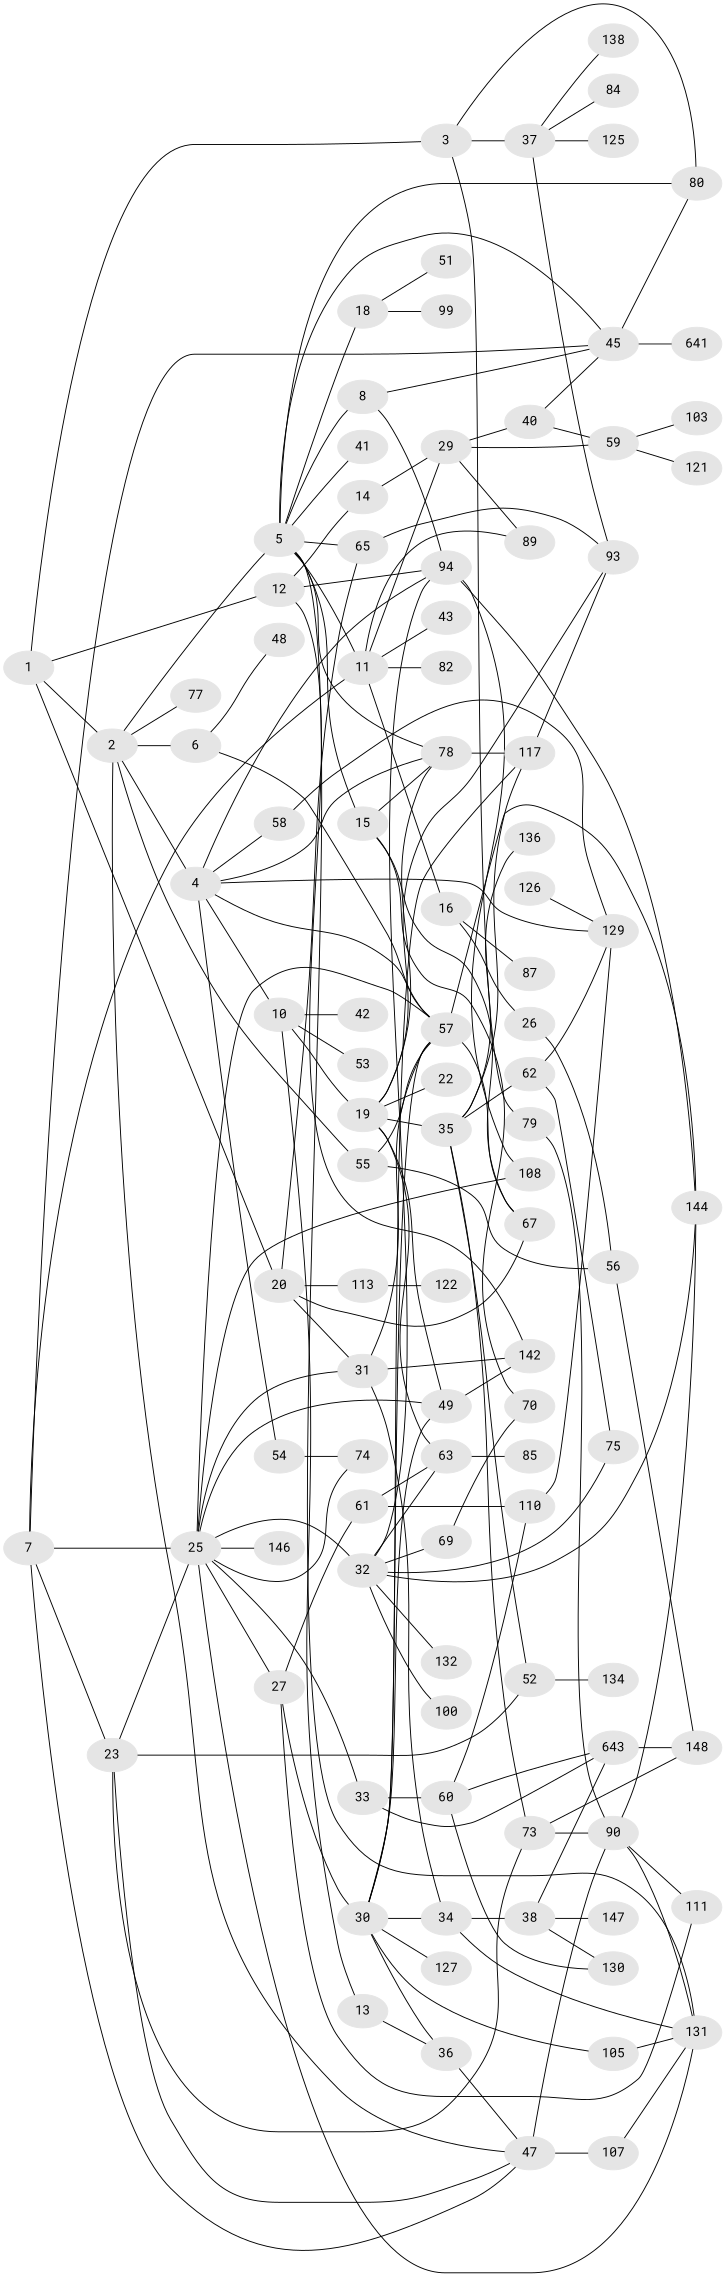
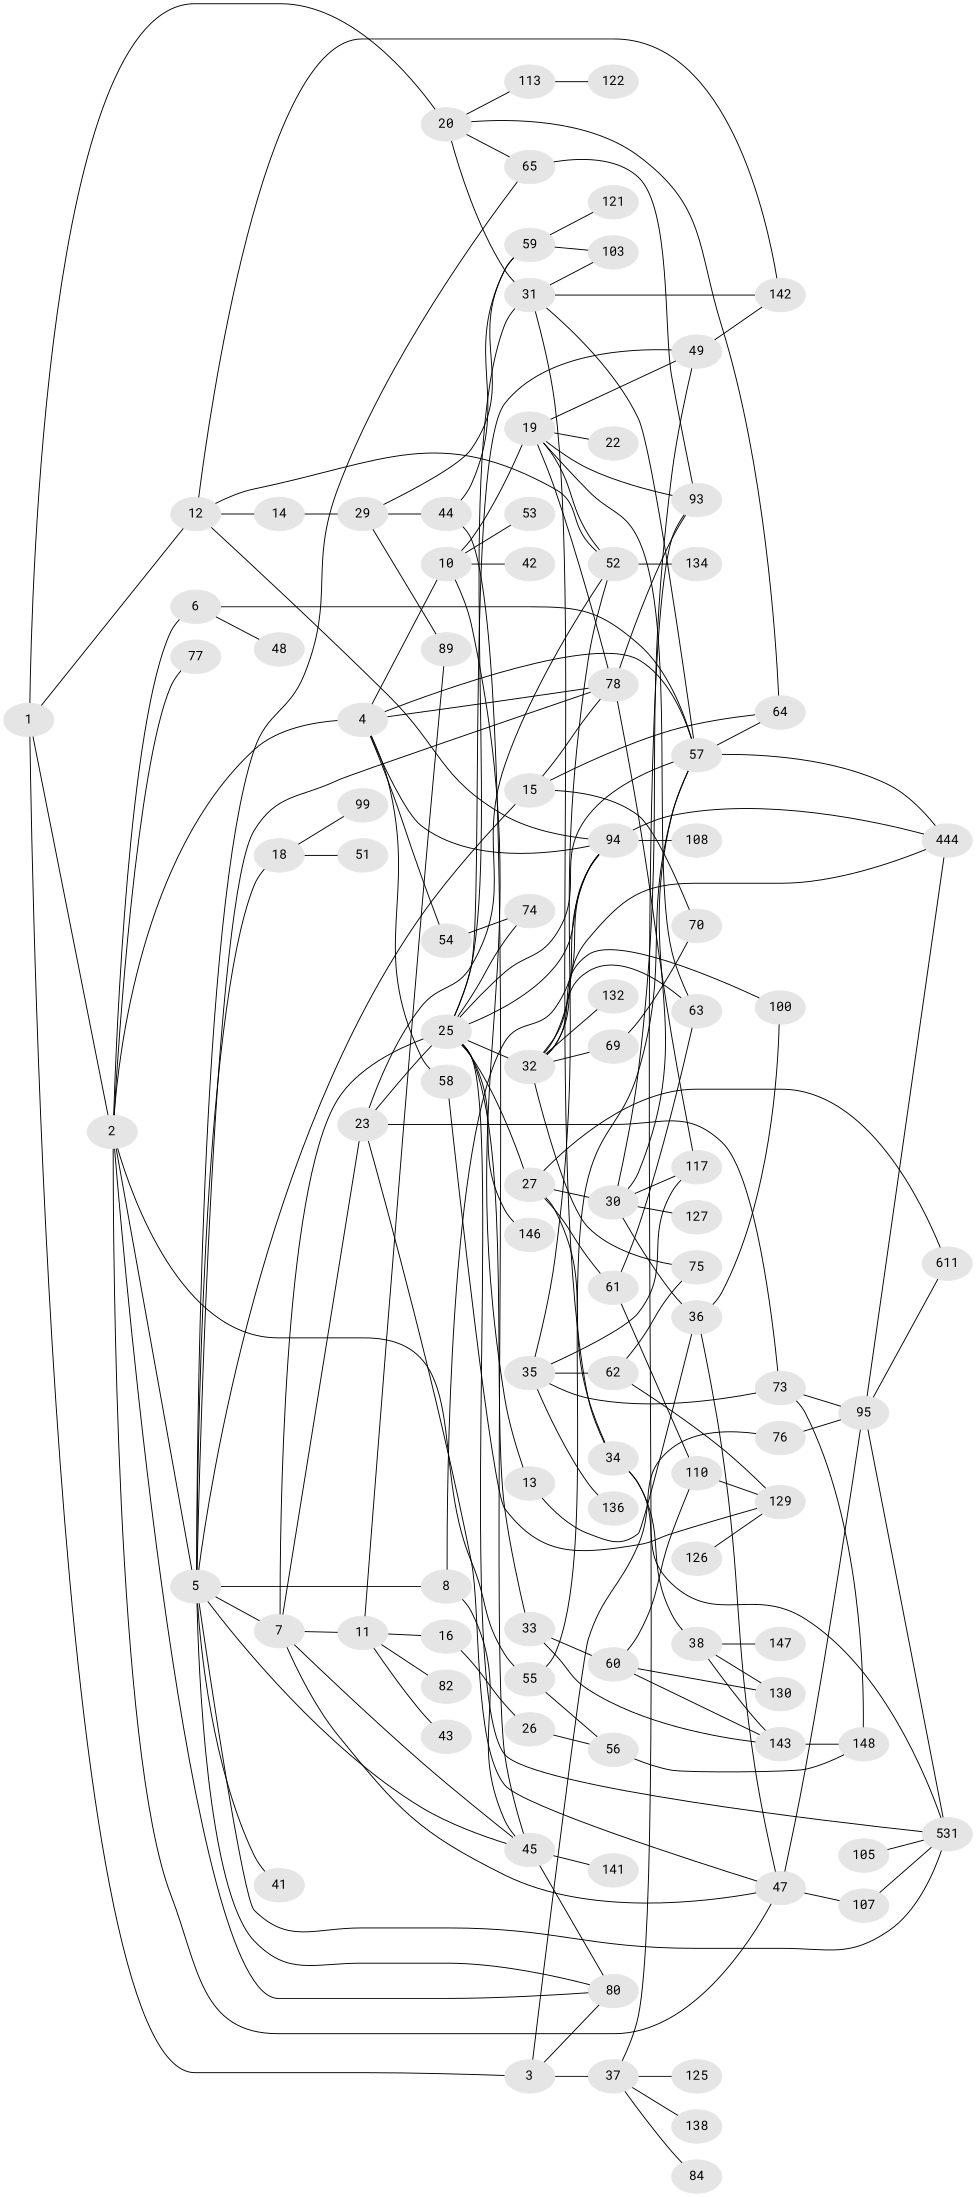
none -> (572, 274)
(697, 344) -> (613, 1870)
(530, 422) -> (446, 514)
none -> (424, 454)
(410, 543) -> none
(328, 600) -> (238, 1609)
(572, 655) -> (646, 598)
(383, 879) -> none
(530, 974) -> none
(405, 1122) -> (571, 493)
(530, 1124) -> (780, 1438)
none -> (763, 1169)
(697, 1208) -> (947, 841)
(530, 1224) -> (780, 713)
(260, 1256) -> (557, 964)
(530, 1456) -> none
none -> (186, 1737)
(613, 1748) -> (780, 1744)
(613, 1833) -> (864, 1413)
(697, 1907) -> (947, 1264)
(405, 1918) -> (578, 1319)
(465, 2018) -> none
(697, 2032) -> (947, 1834)
